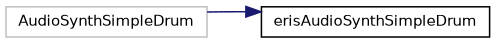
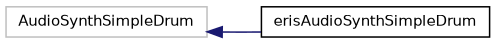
(226, 12) -> (242, 32)
